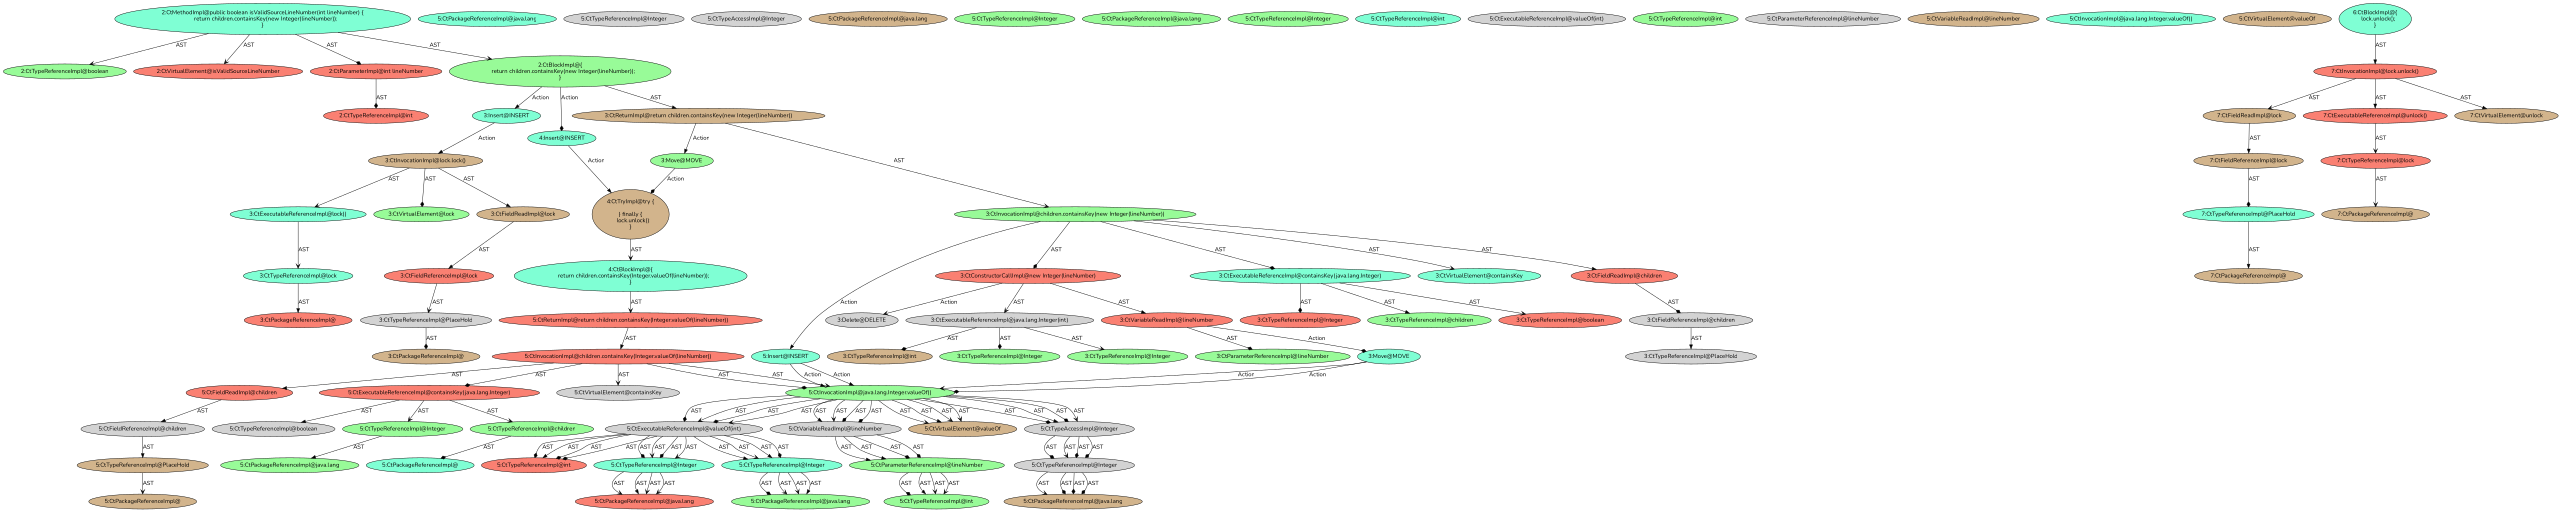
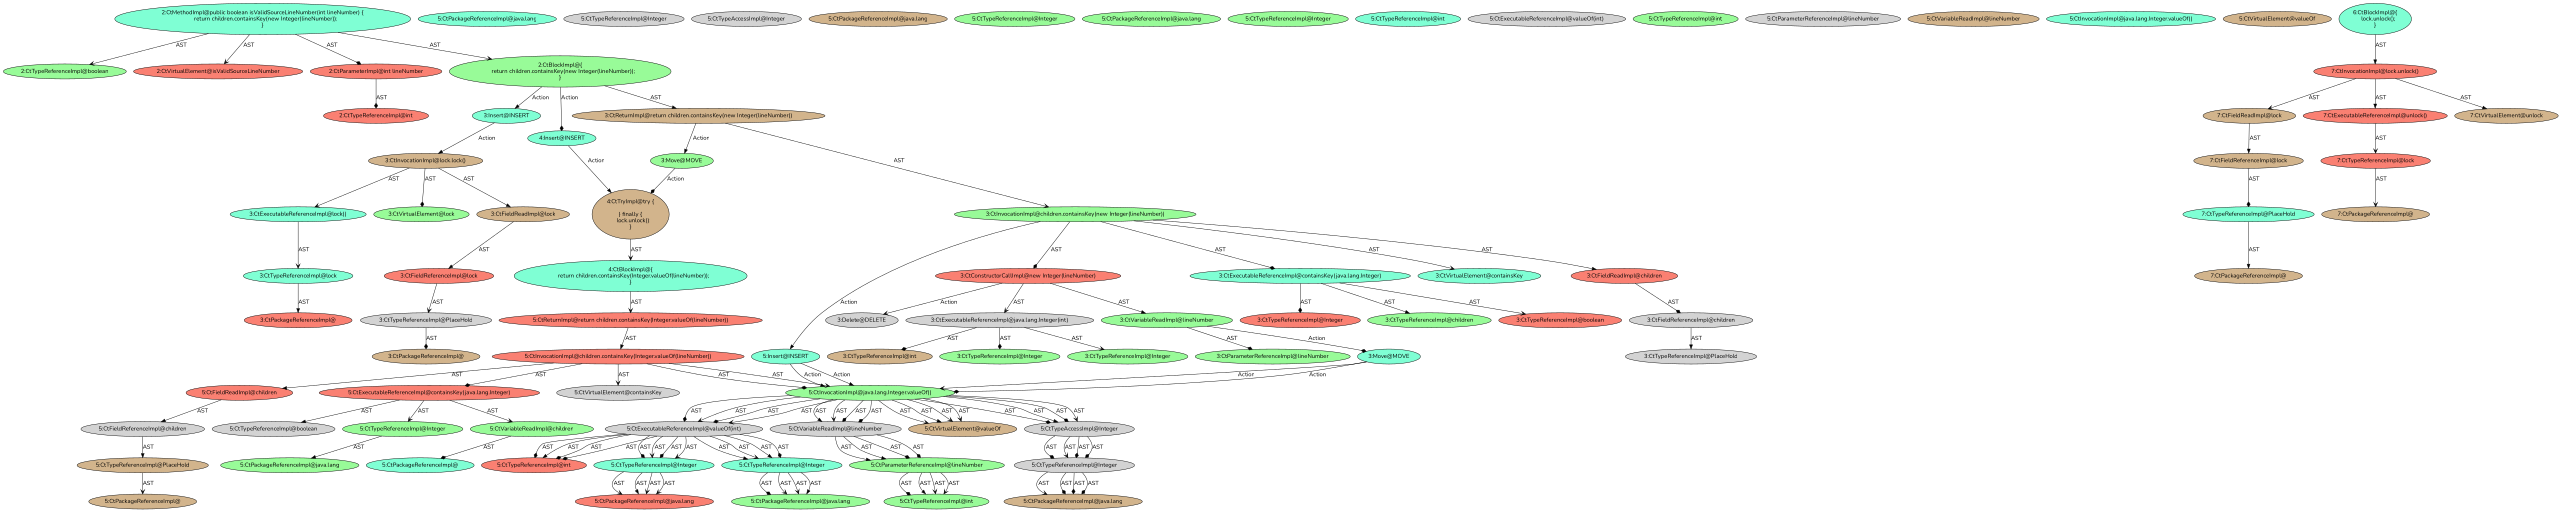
(1167, 320) -> (1167, 320)
(532, 429) -> (532, 429)
